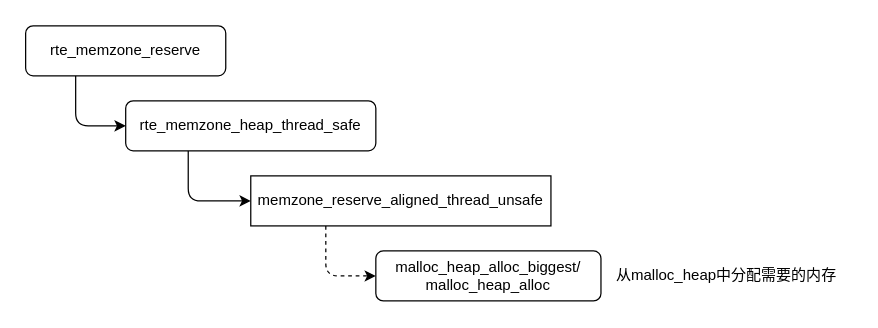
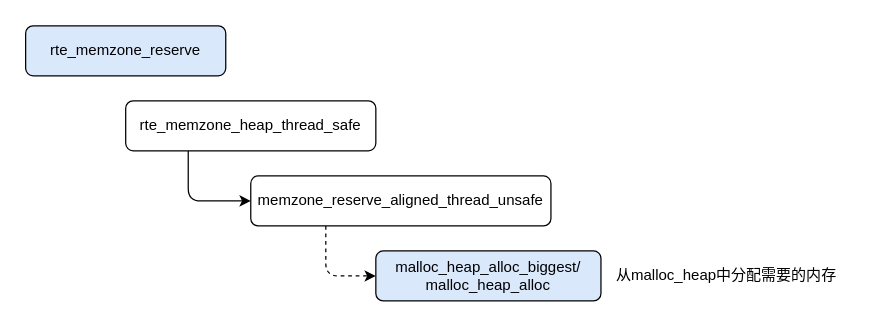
(126, 51) -> (126, 51)
(76, 117) -> none
(401, 201) -> (401, 201)
(488, 276) -> (488, 276)
